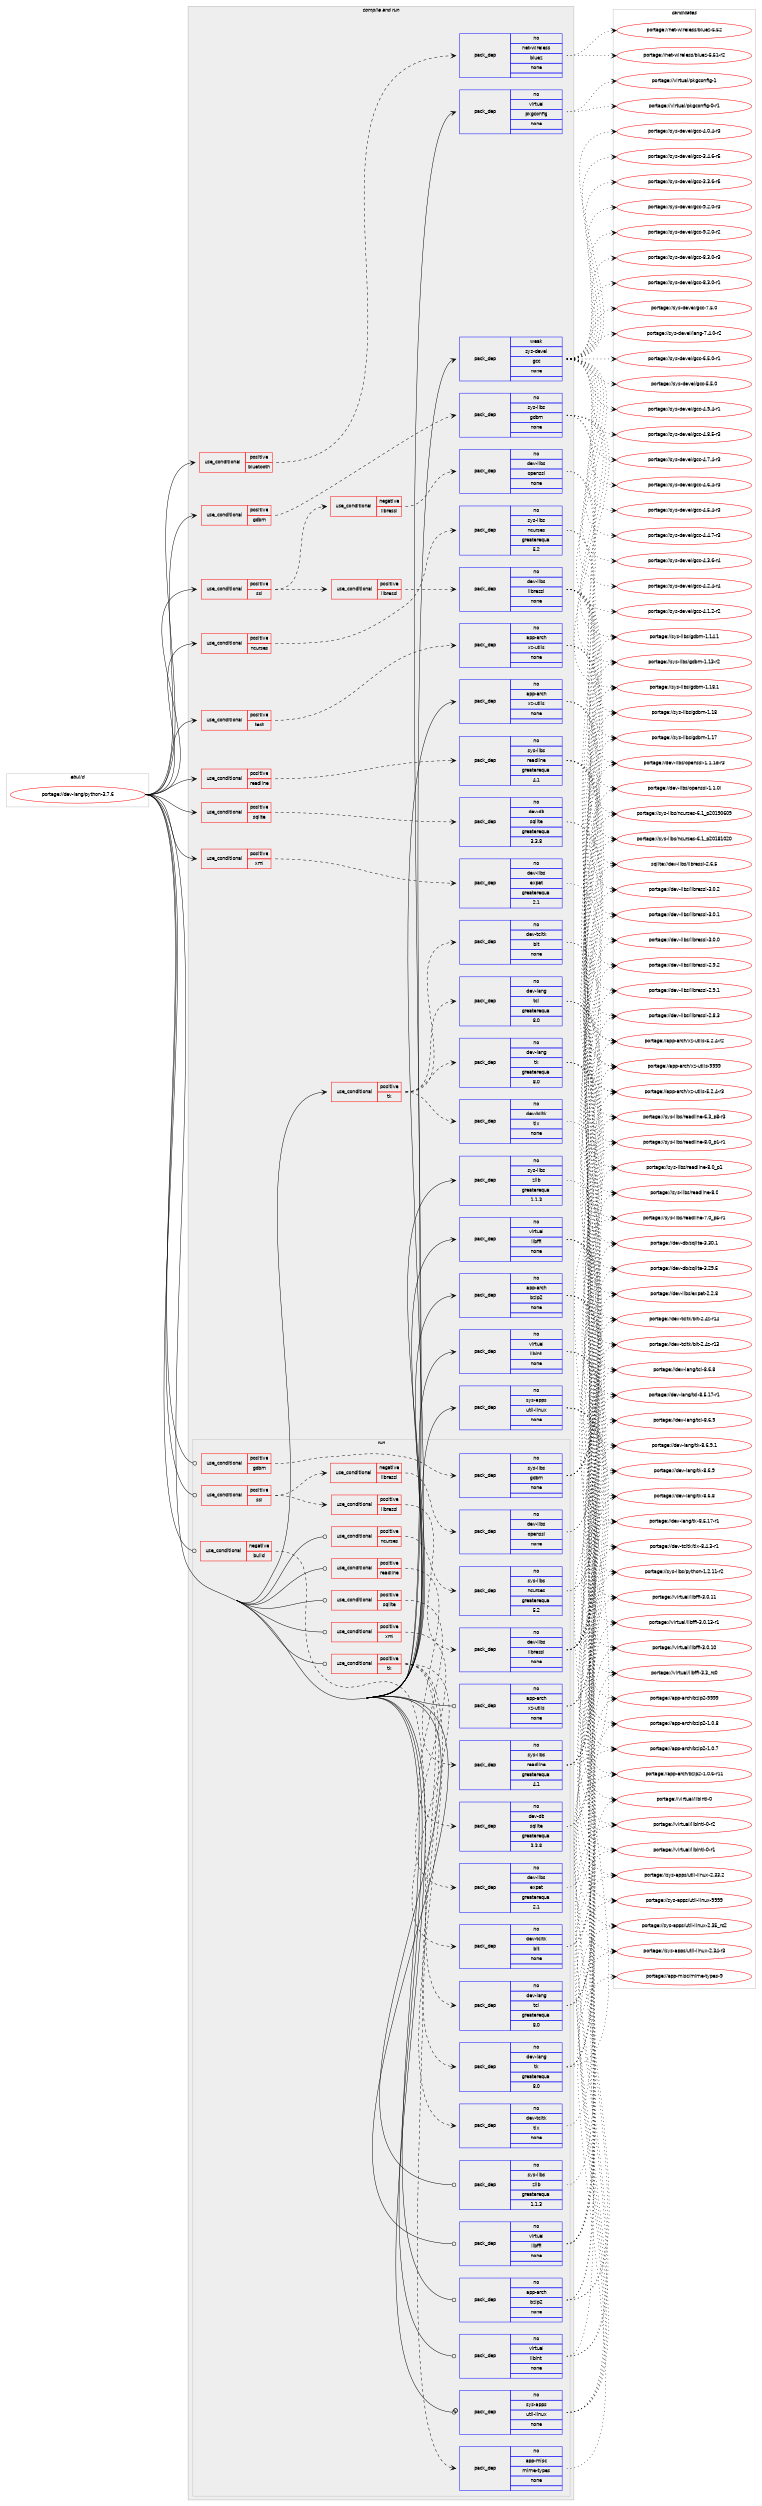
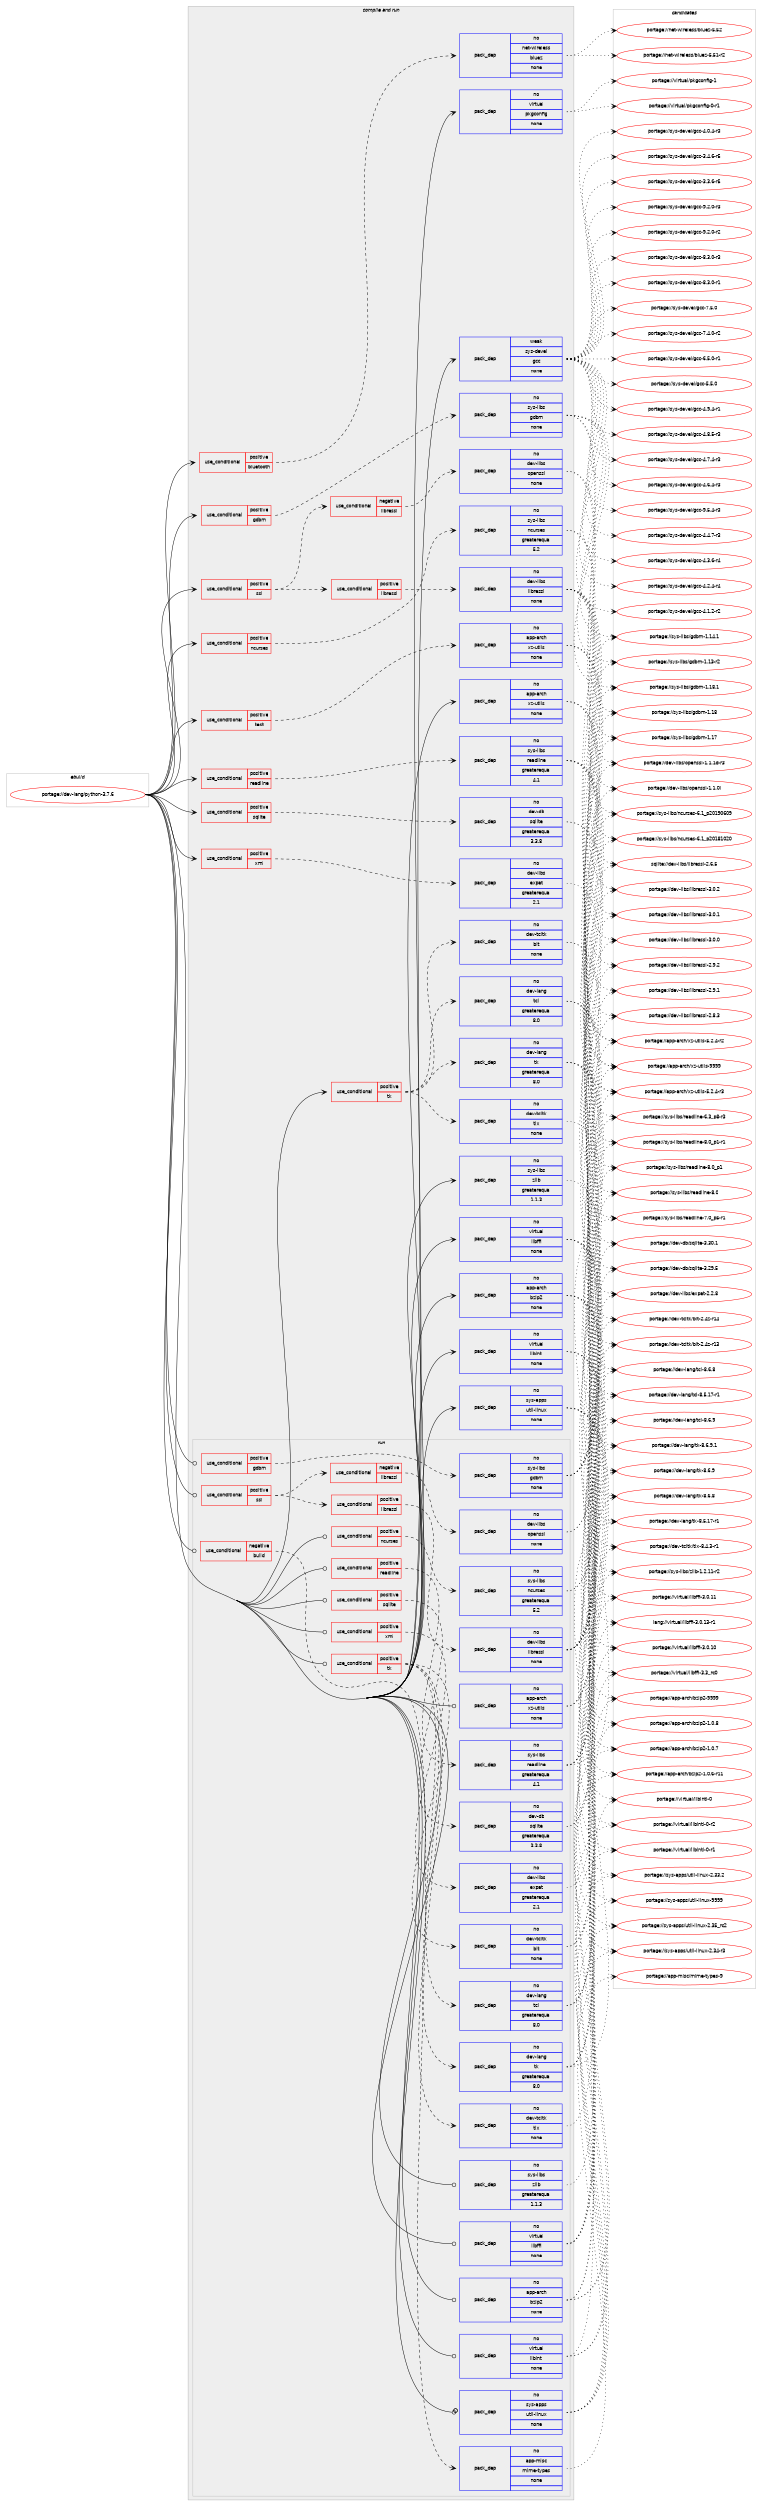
(684, 334) -> (684, 334)
(684, 511) -> (684, 511)
(684, 1572) -> (684, 1572)
(684, 1623) -> (684, 1623)
